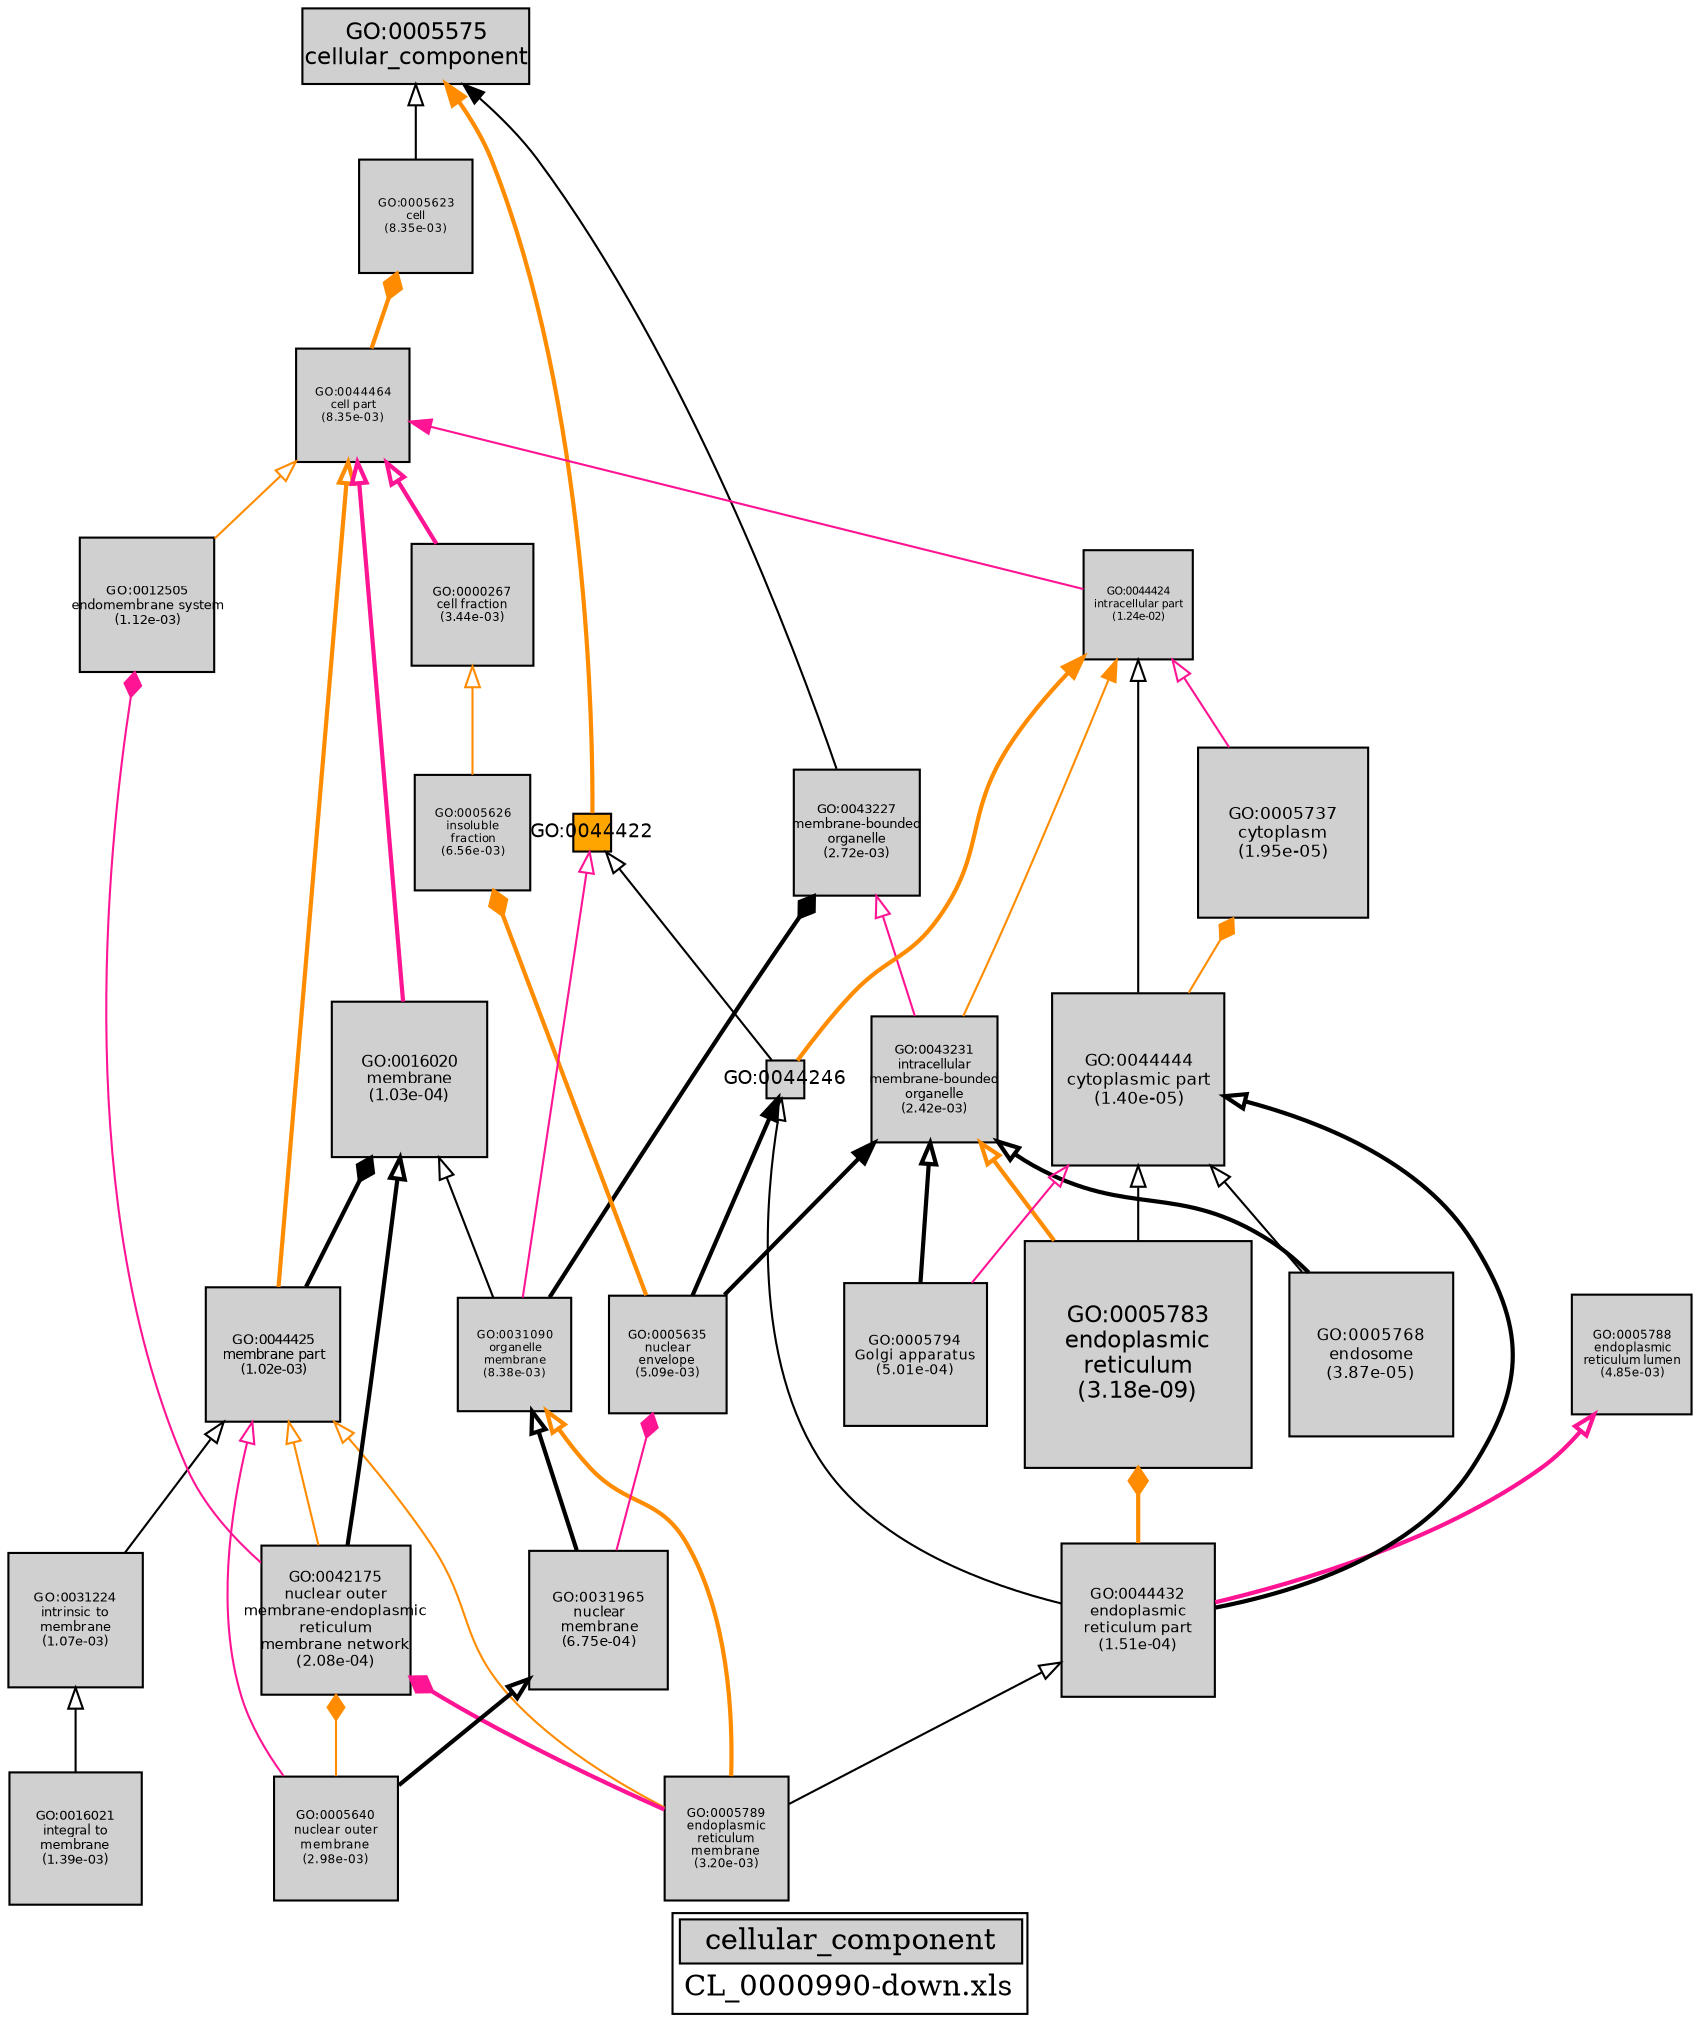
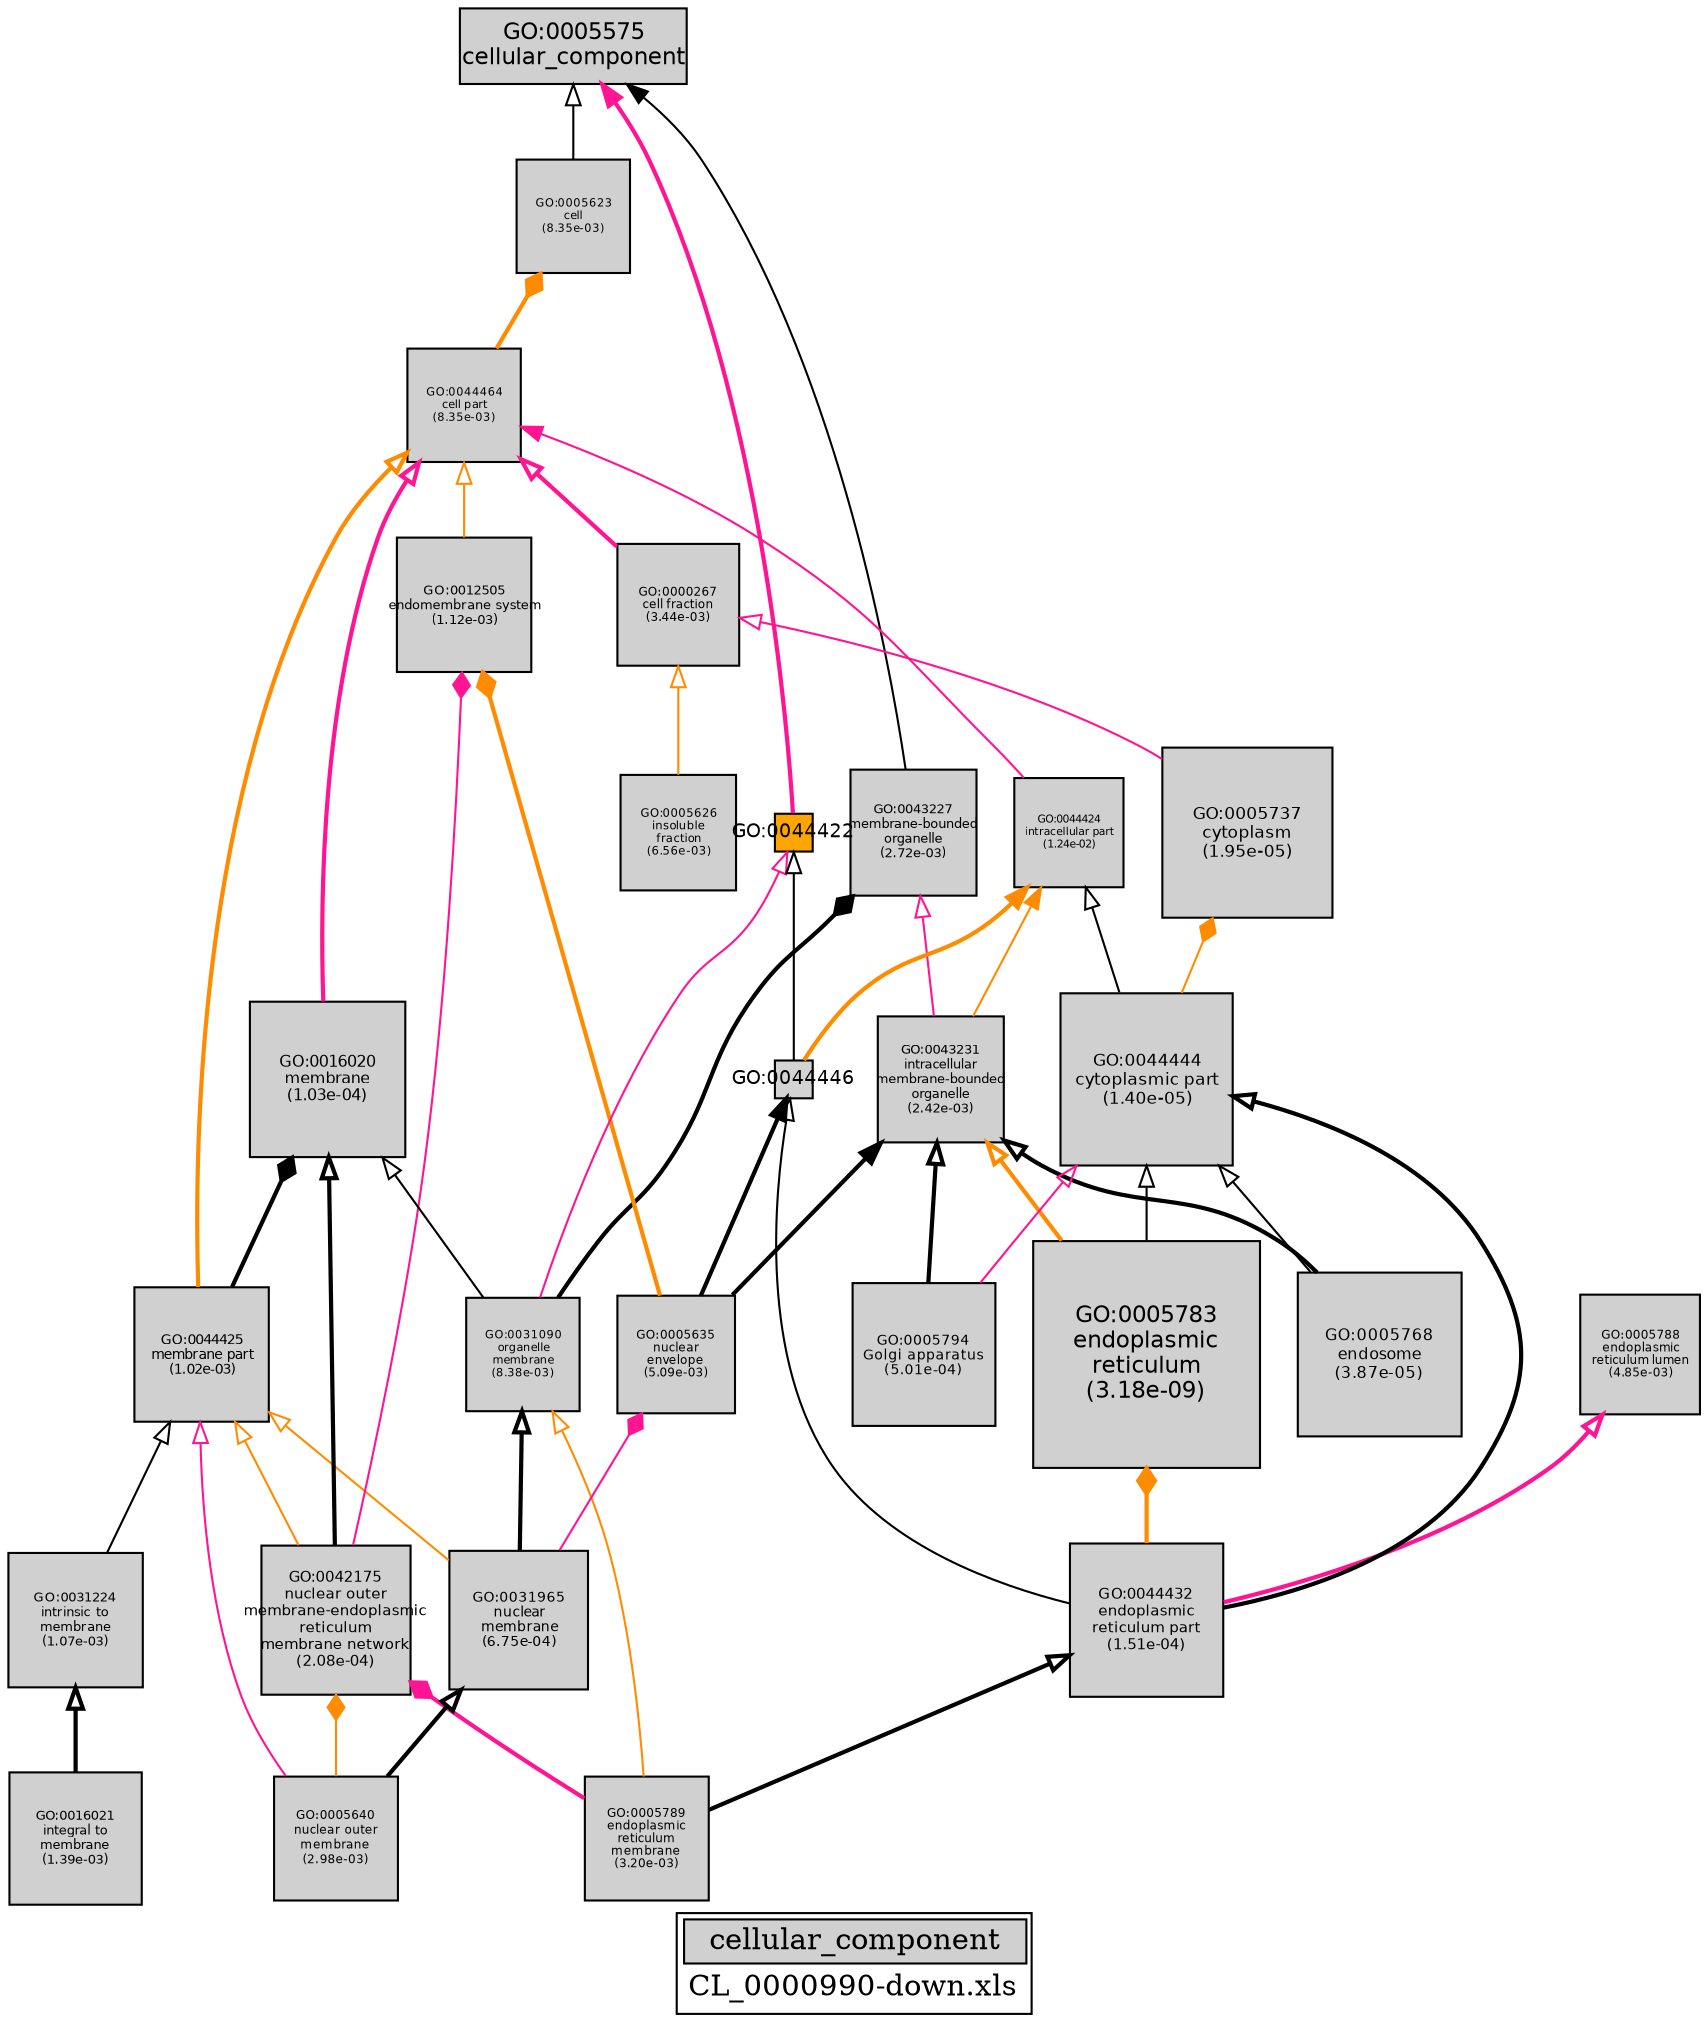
(562, 431) -> (742, 447)
(1207, 713) -> (967, 676)
(785, 1079) -> (794, 1079)
(575, 1105) -> (575, 996)
(701, 1573) -> (620, 1599)
(478, 1649) -> (379, 1503)
(915, 1738) -> (880, 1737)
(76, 1741) -> (76, 1741)
